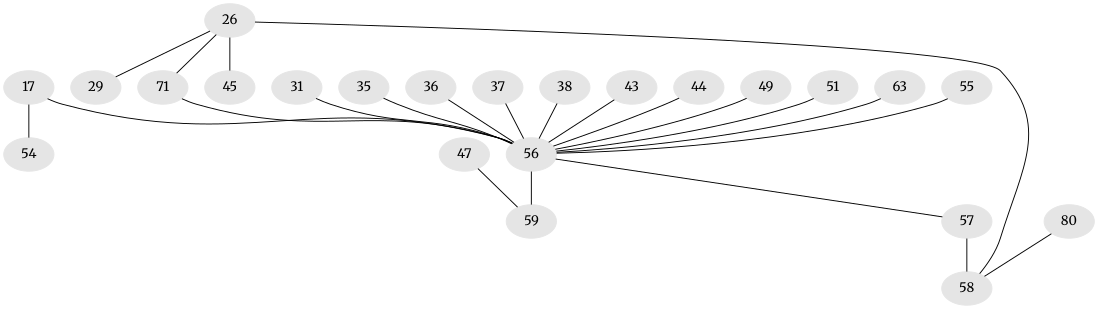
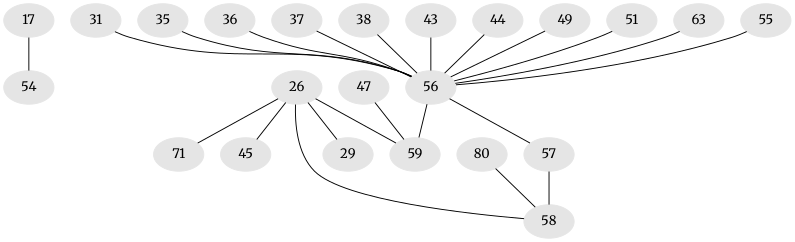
(347, 121) -> none
none -> (356, 121)
(245, 123) -> none
